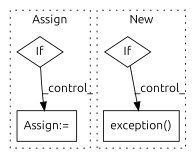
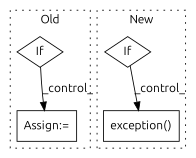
(50, 20) -> (50, 20)
